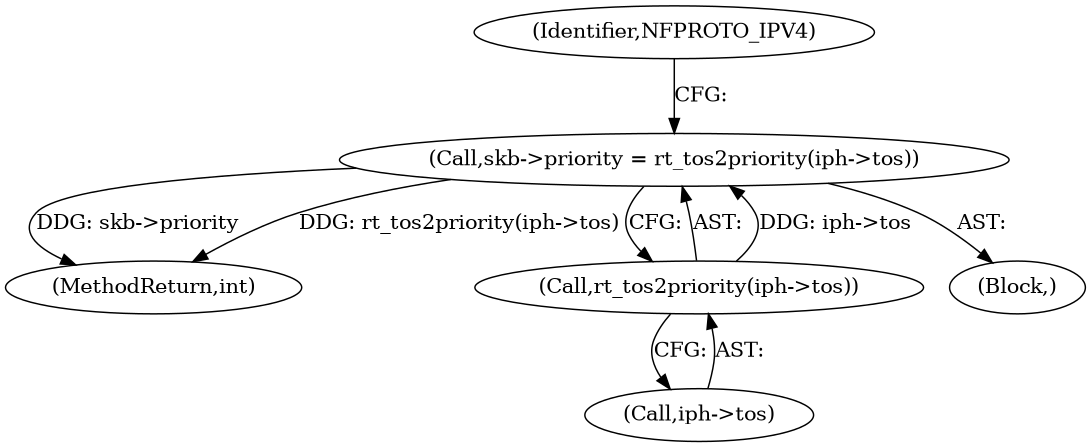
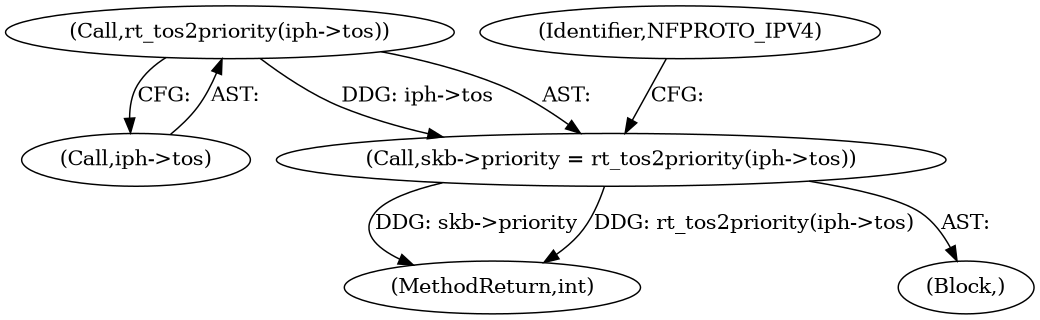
(626, 219) -> none
